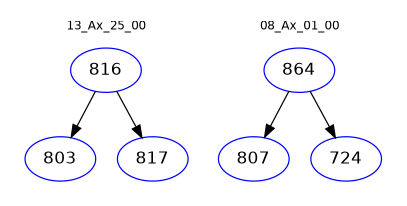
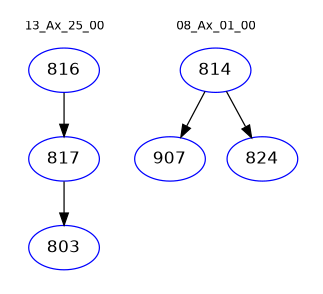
(299, 70) -> (216, 70)
(86, 109) -> (64, 197)
(254, 159) -> (170, 159)
(346, 159) -> (262, 159)
